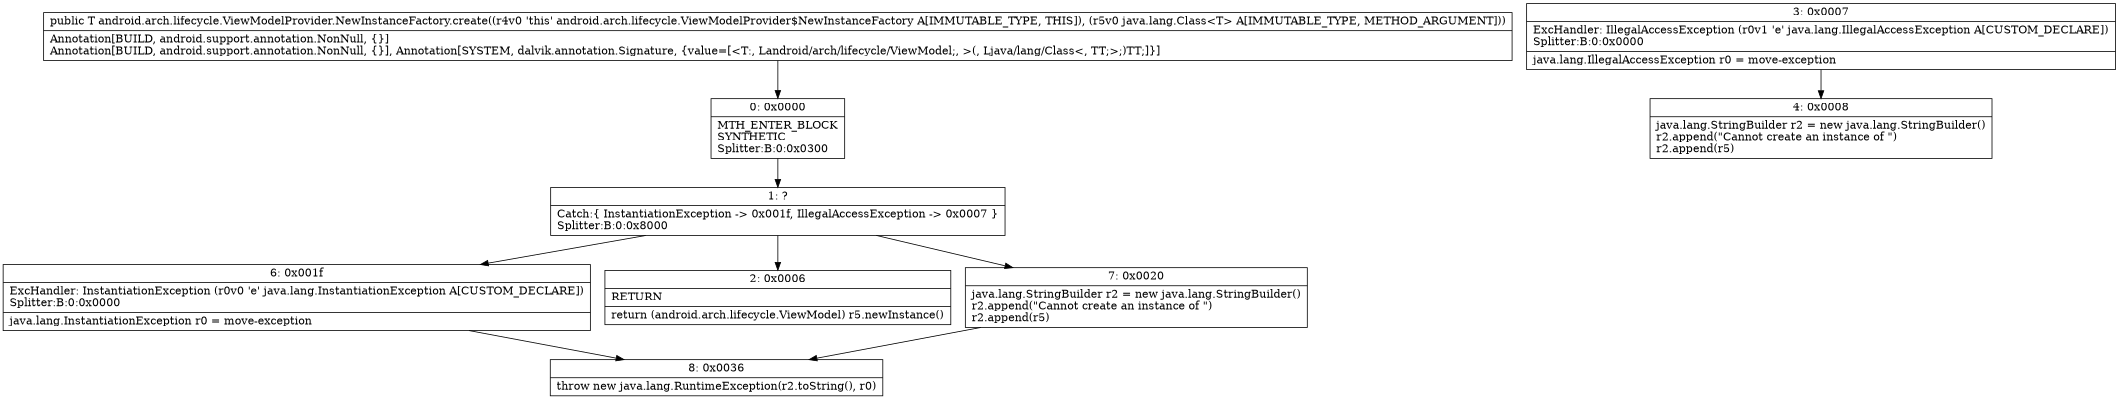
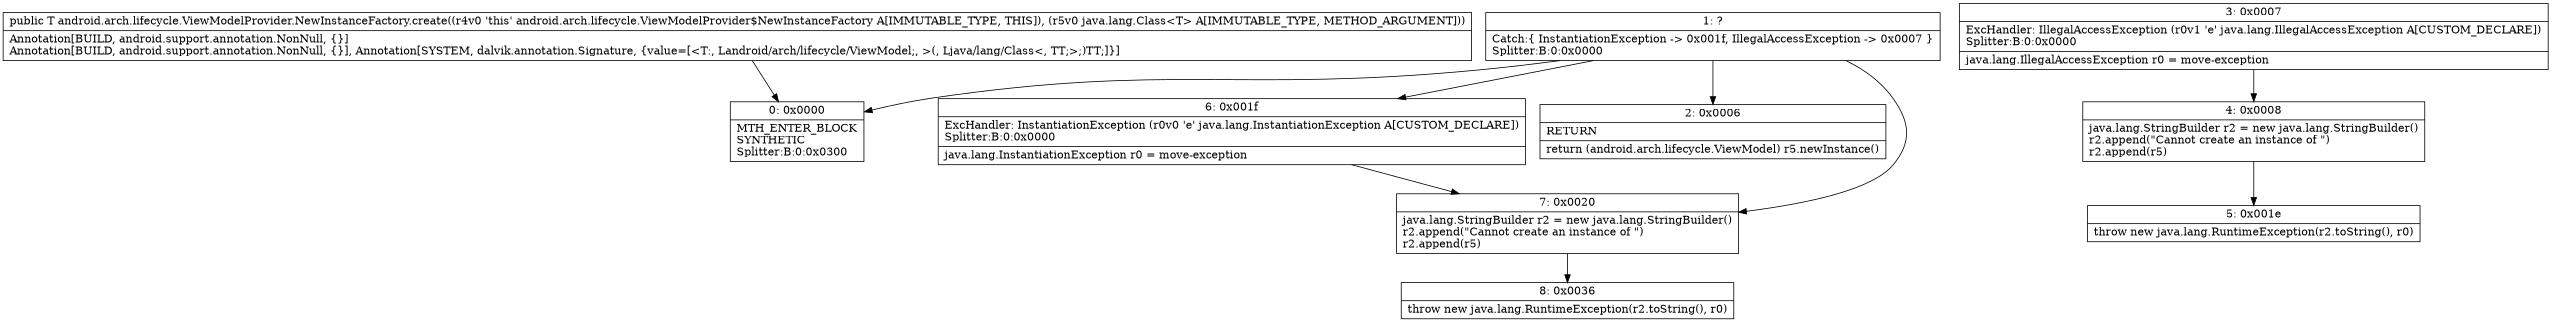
(778, 169) -> (1216, 80)
none -> (2254, 224)
(613, 226) -> (1548, 51)
(543, 344) -> (1402, 178)
